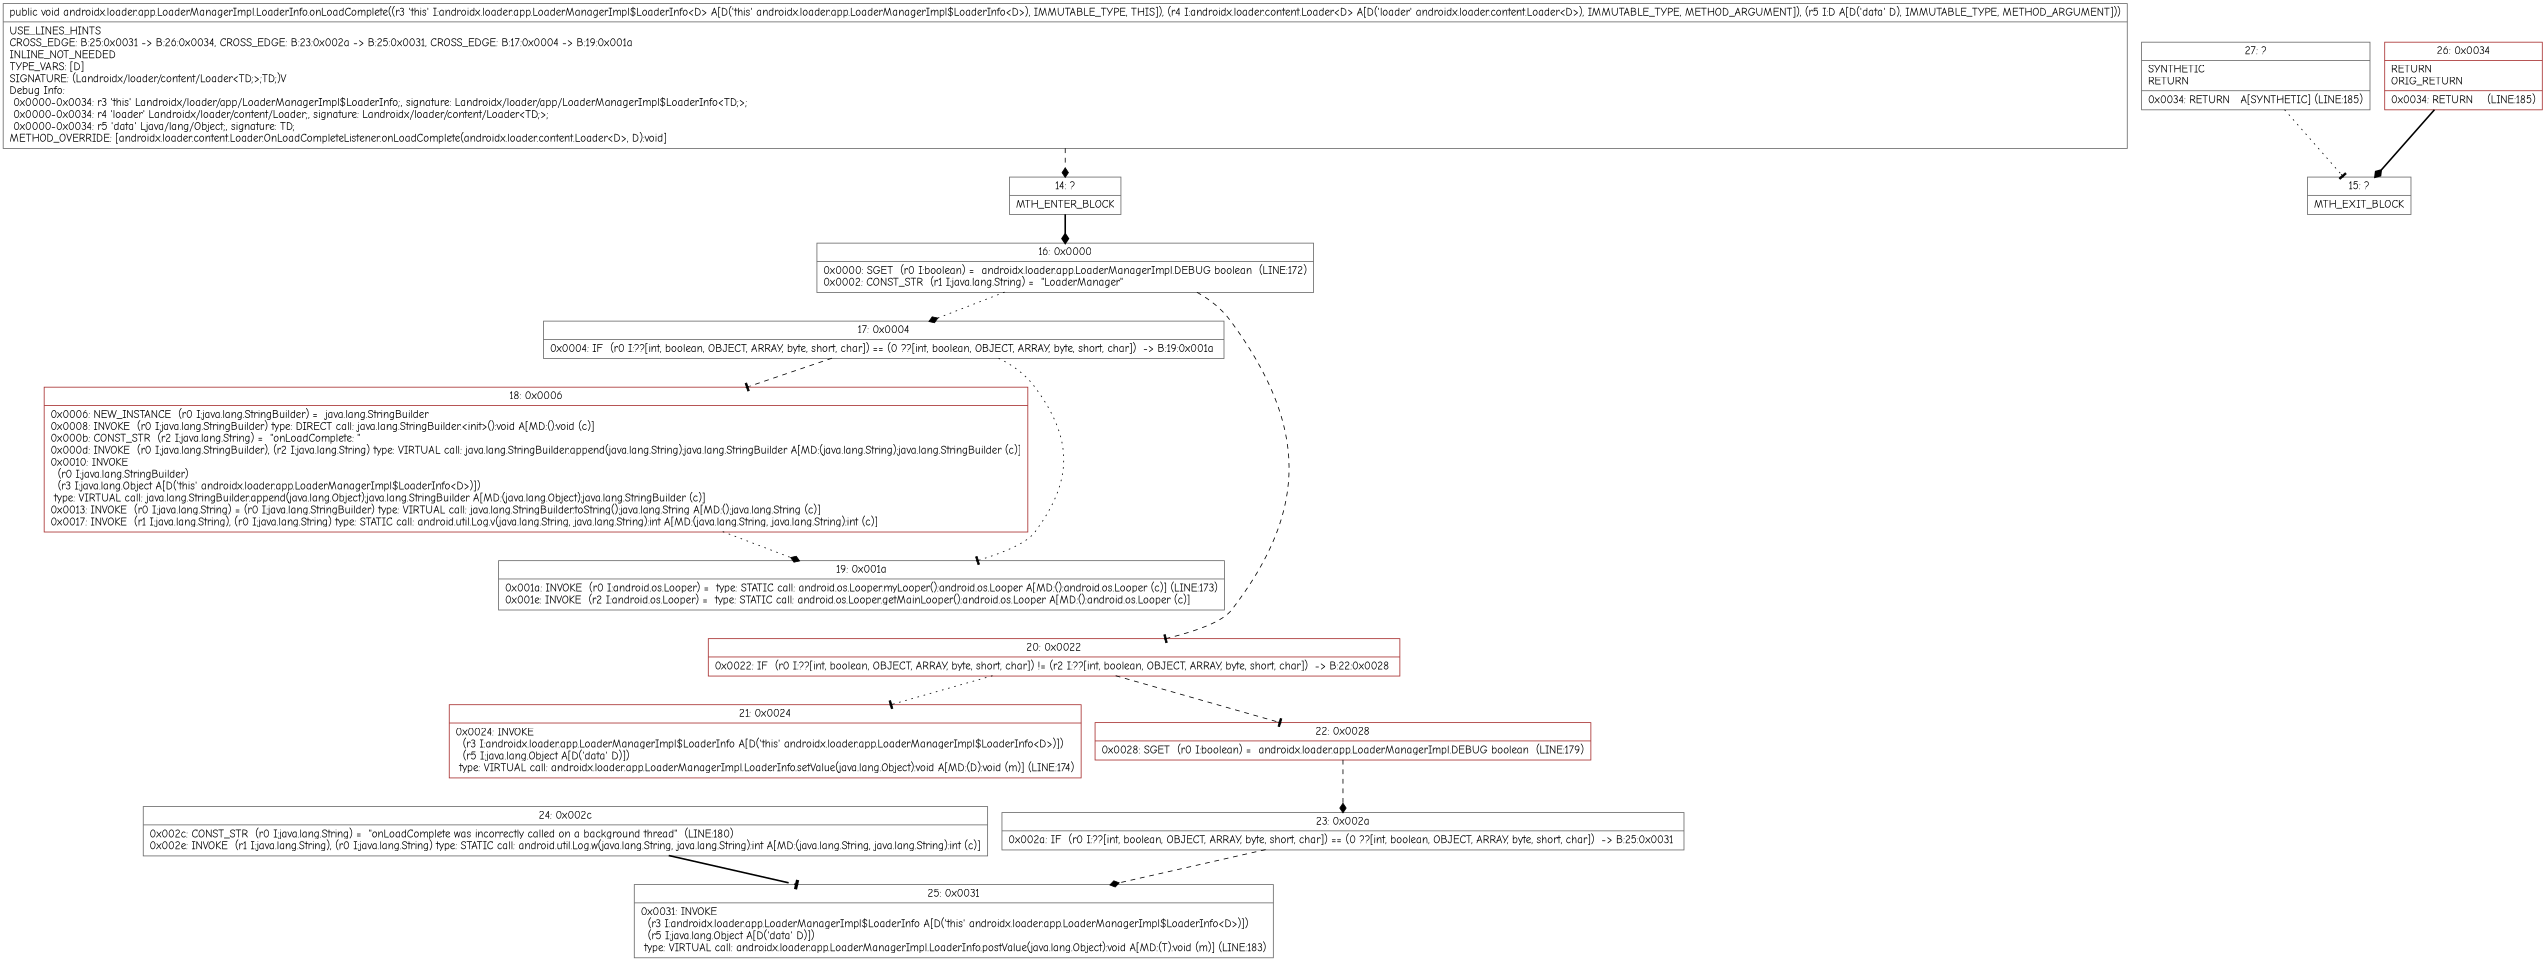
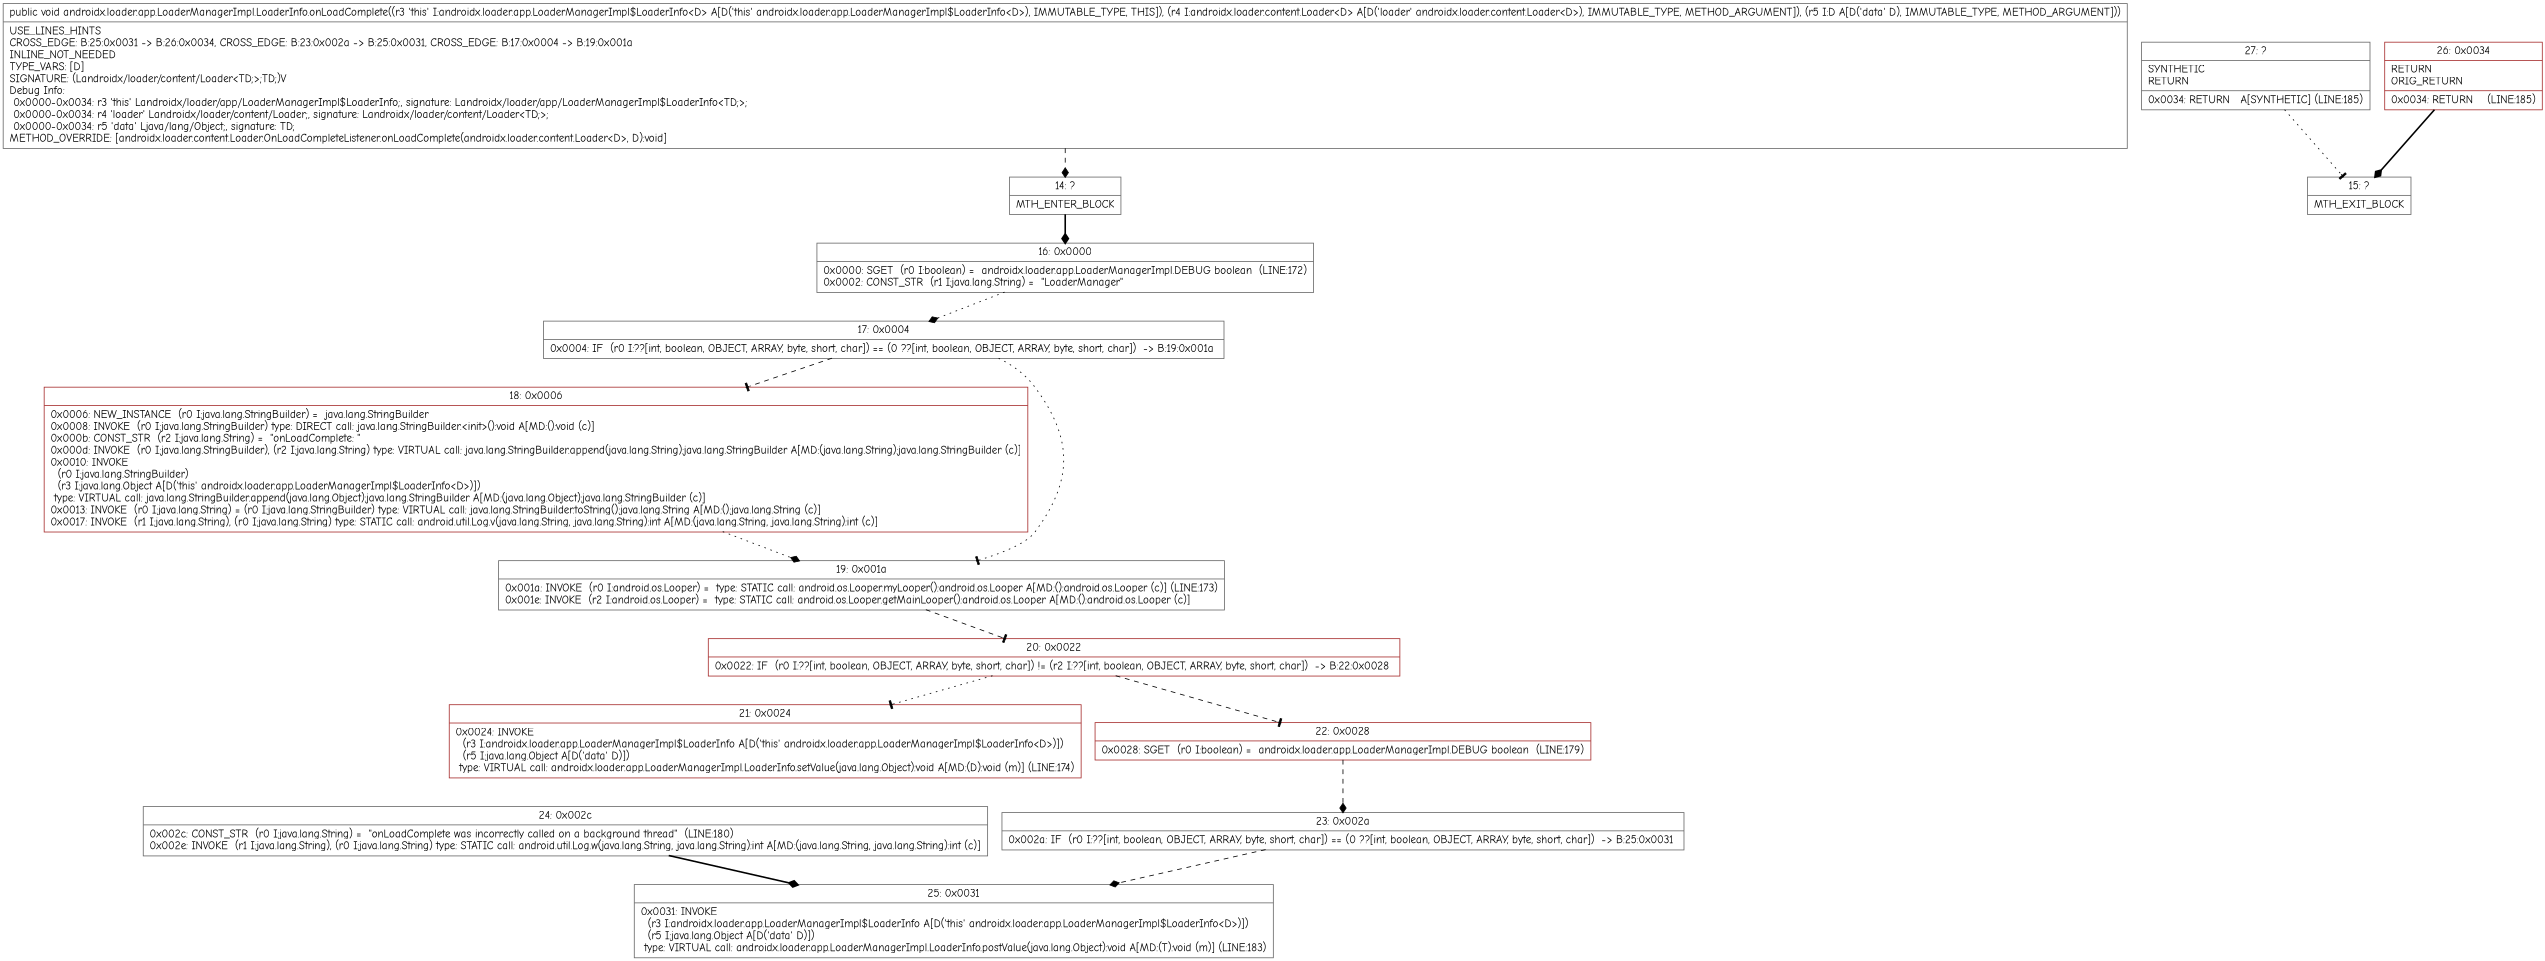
(1288, 478) -> (964, 624)
(729, 869) -> (729, 869)
